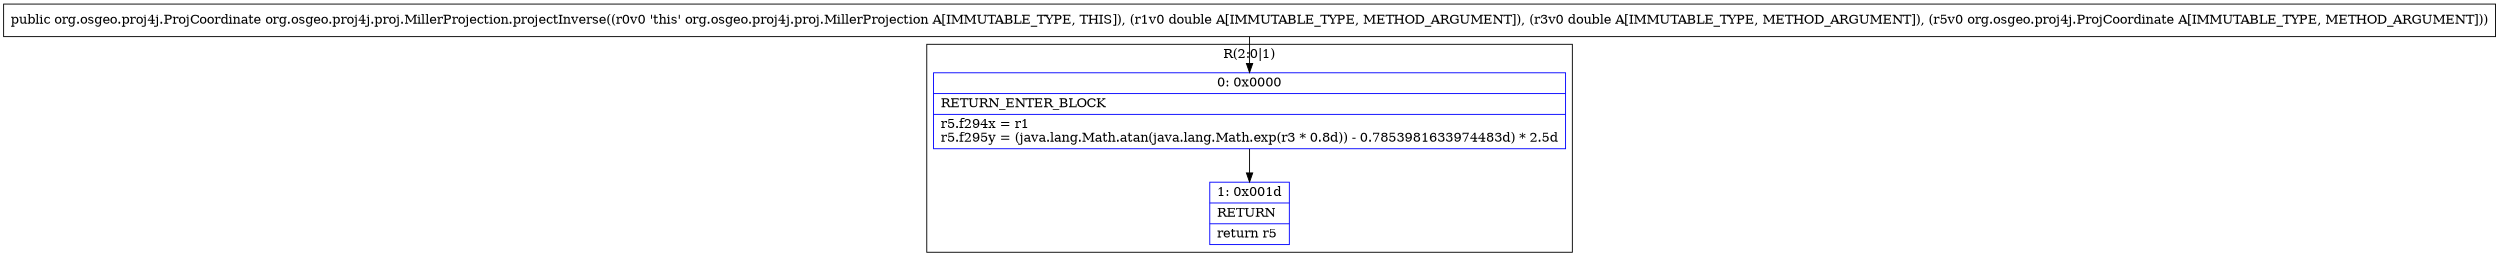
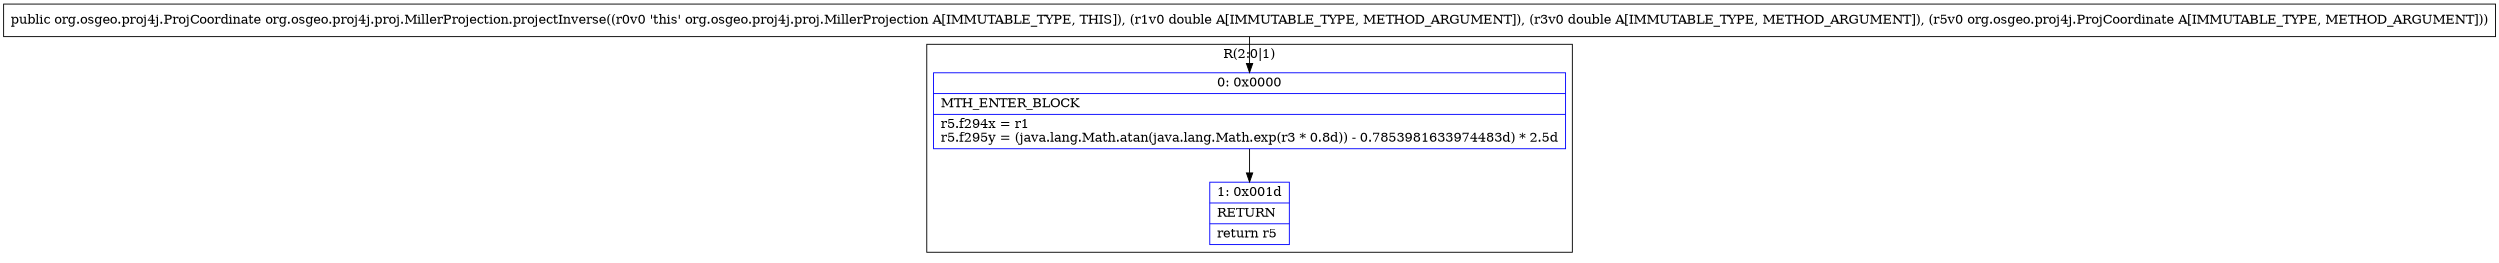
(1024, 104) -> (1010, 104)
